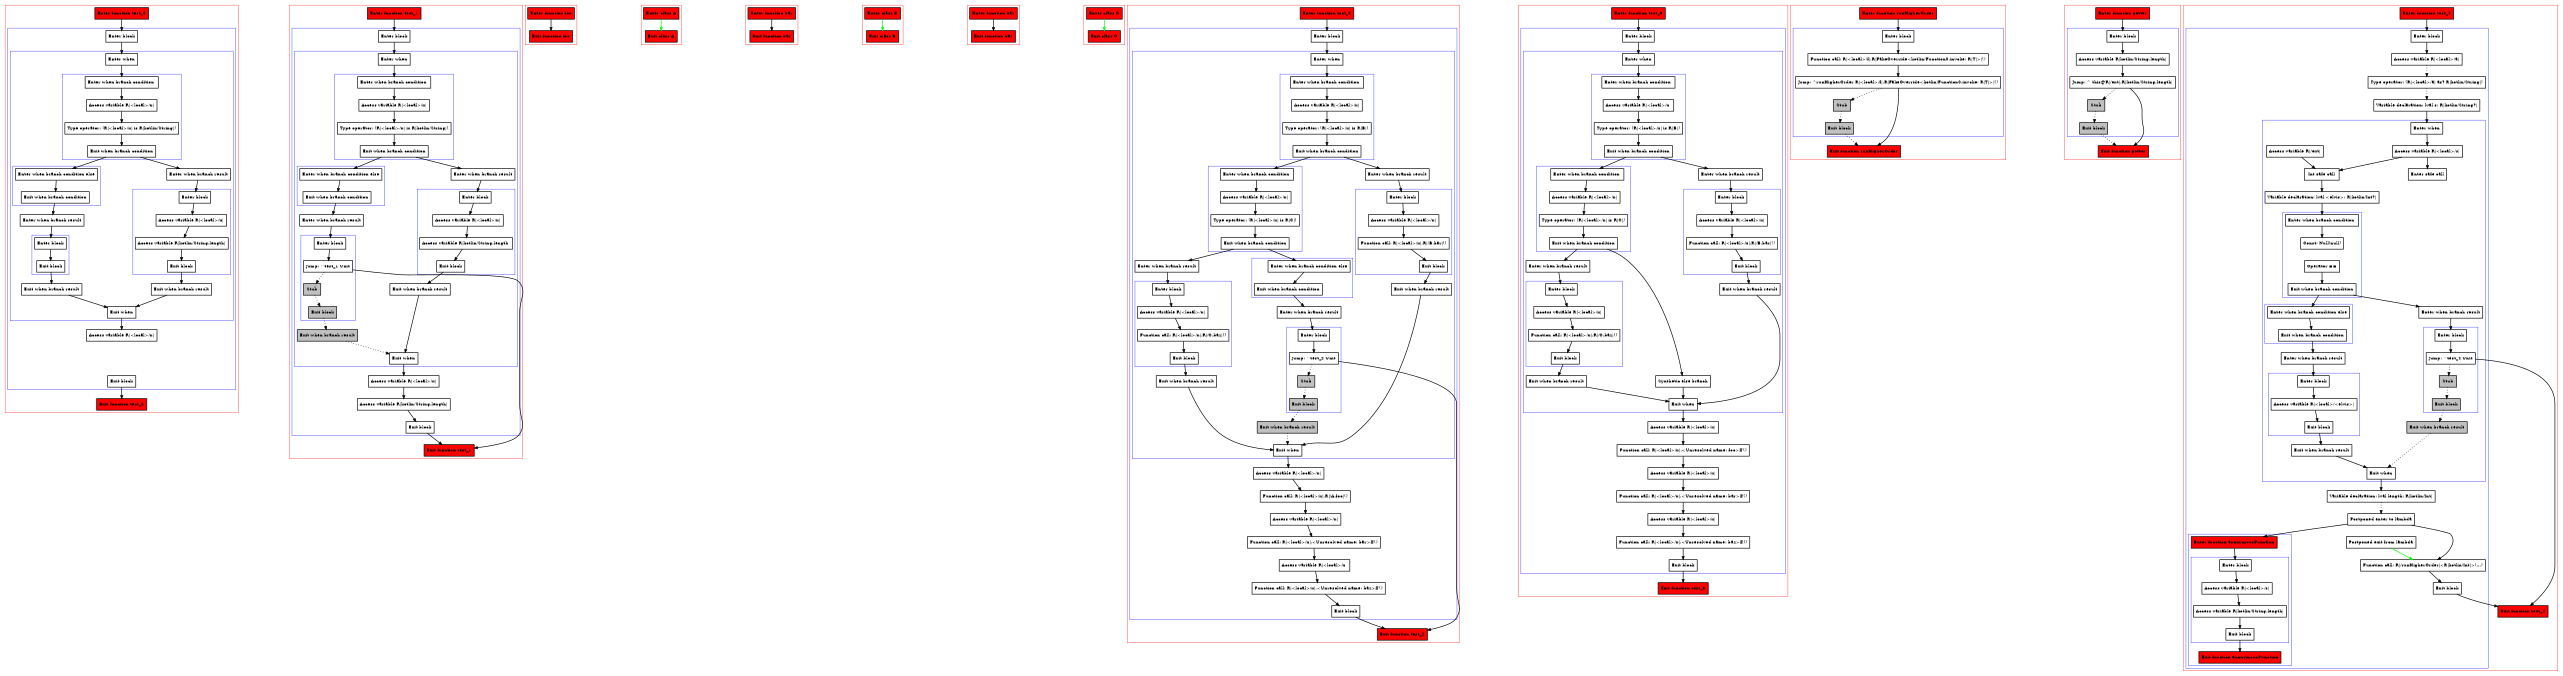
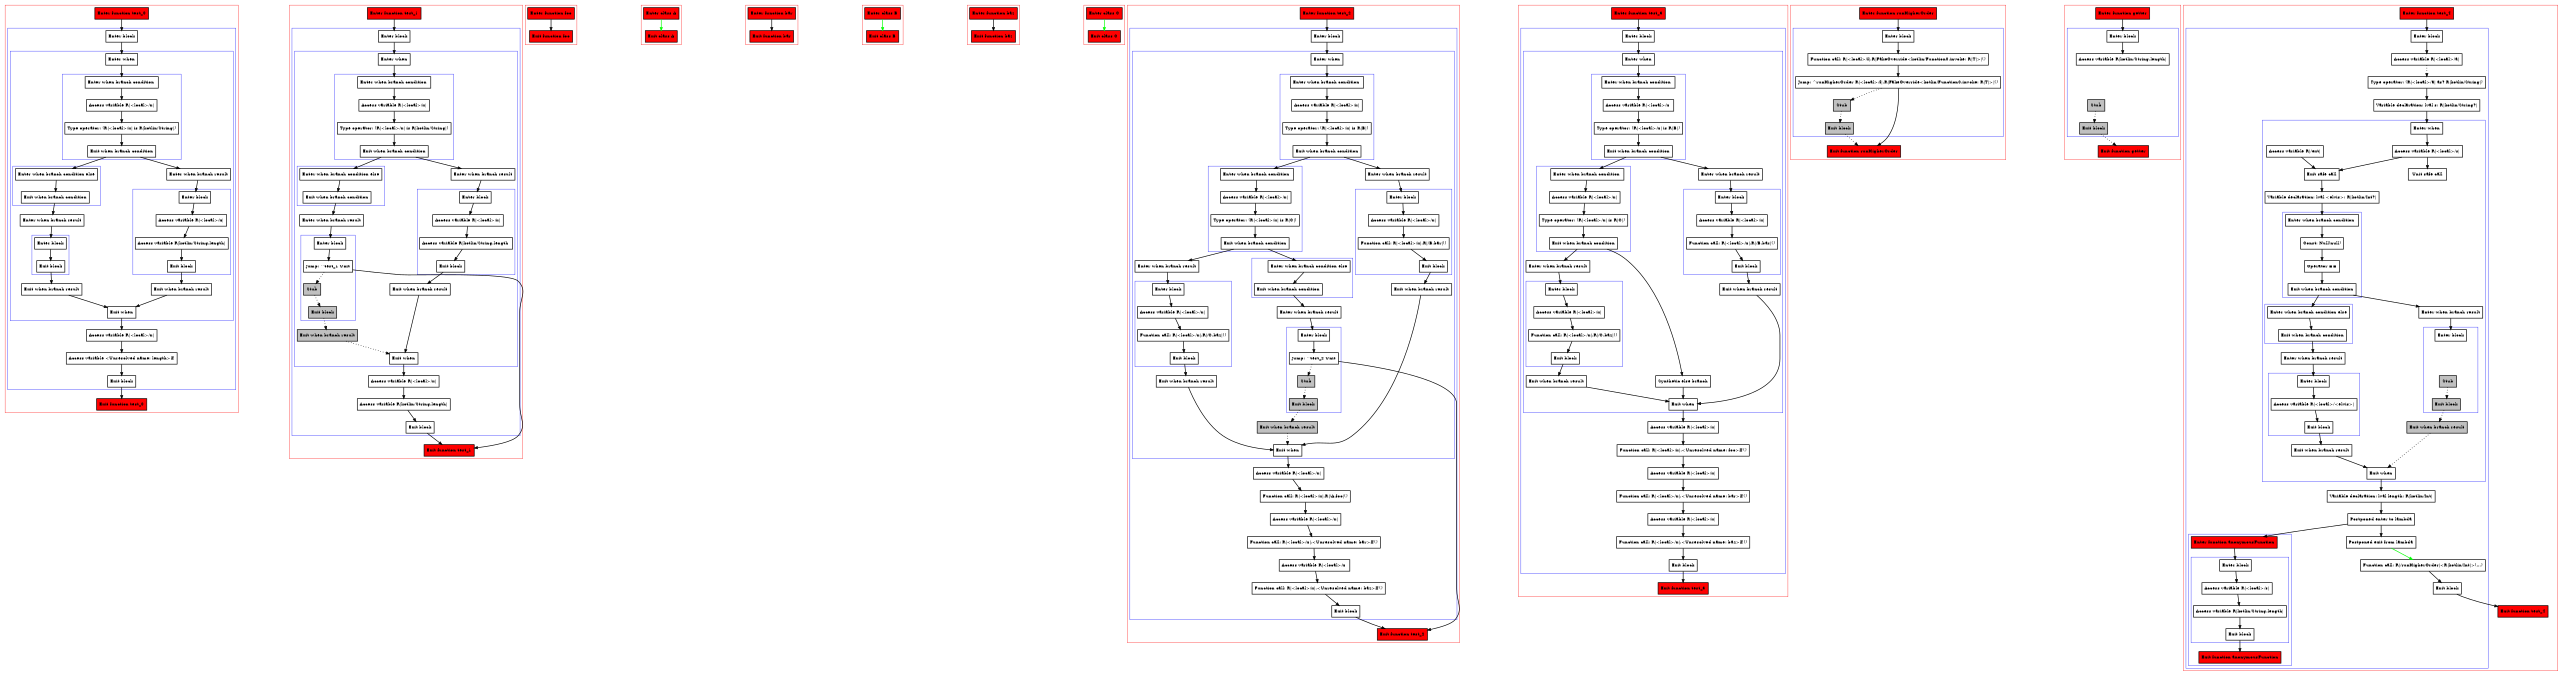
(2123, 82) -> none
(2427, 92) -> (2427, 92)
(2322, 174) -> (2322, 174)
(2427, 174) -> (2427, 174)
none -> (2322, 253)
none -> (122, 358)
(2451, 358) -> none
(2381, 506) -> (2381, 506)
(2446, 532) -> (2381, 529)
